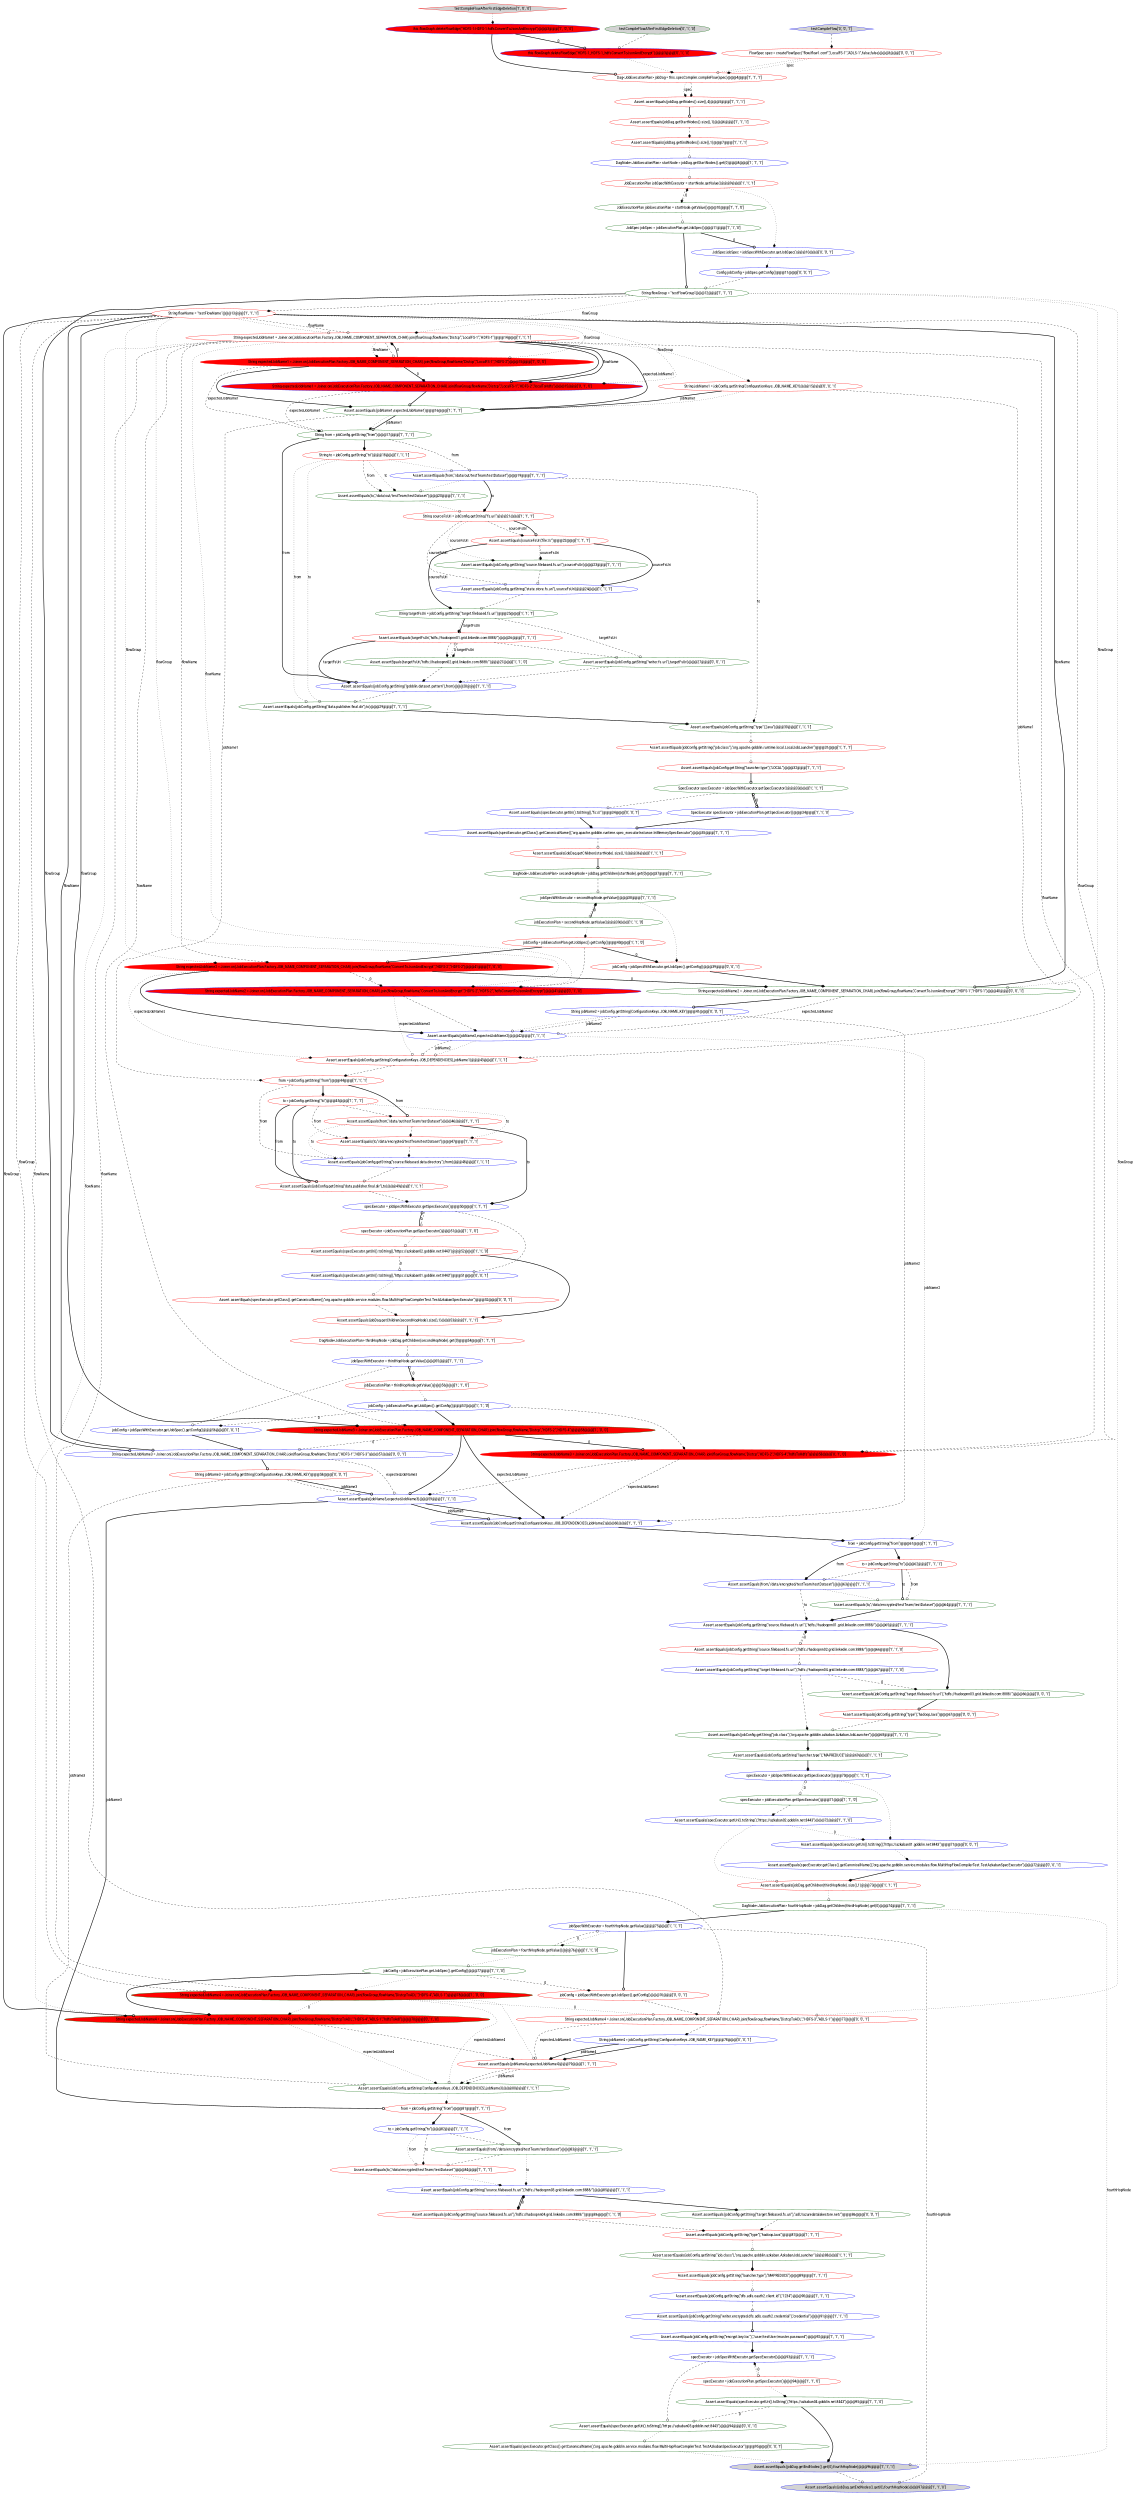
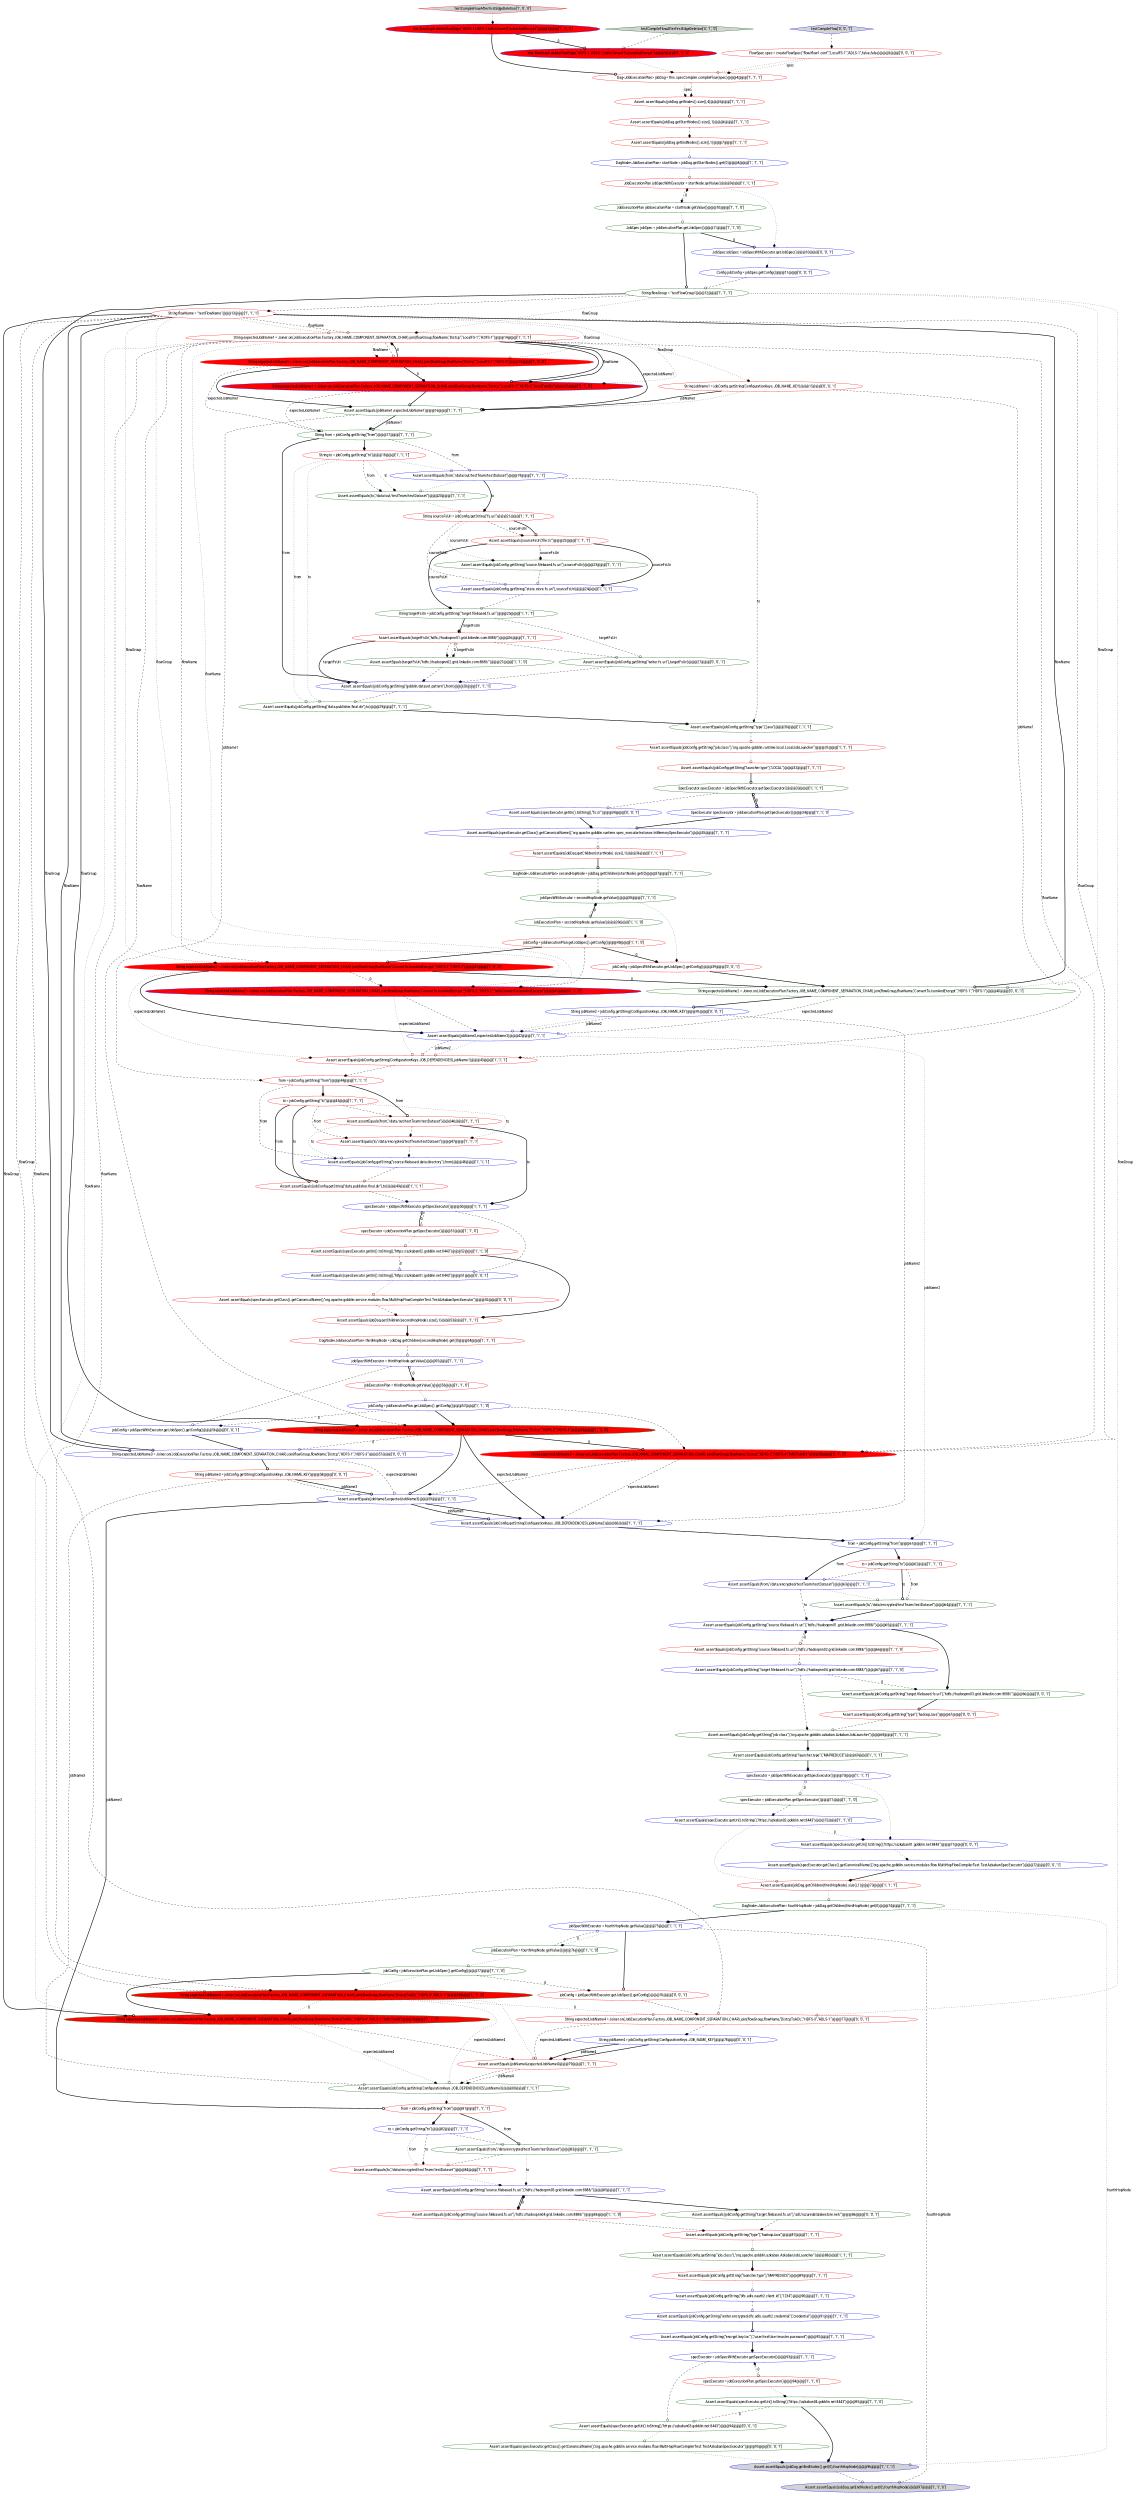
(657, 29) -> (679, 29)
